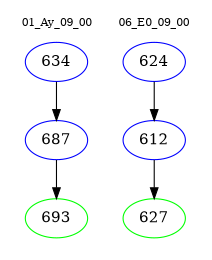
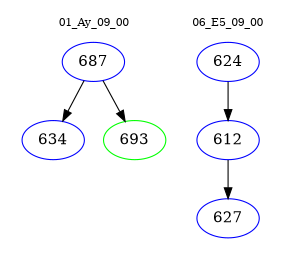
(154, 23) -> (228, 23)
(56, 96) -> (76, 96)
(154, 218) -> (228, 218)
